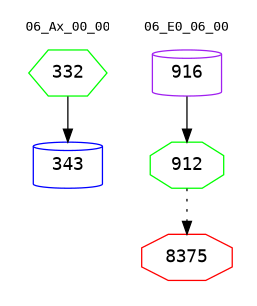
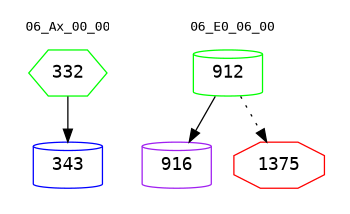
(187, 113) -> (206, 114)
(187, 165) -> (228, 73)
(187, 257) -> (279, 165)
